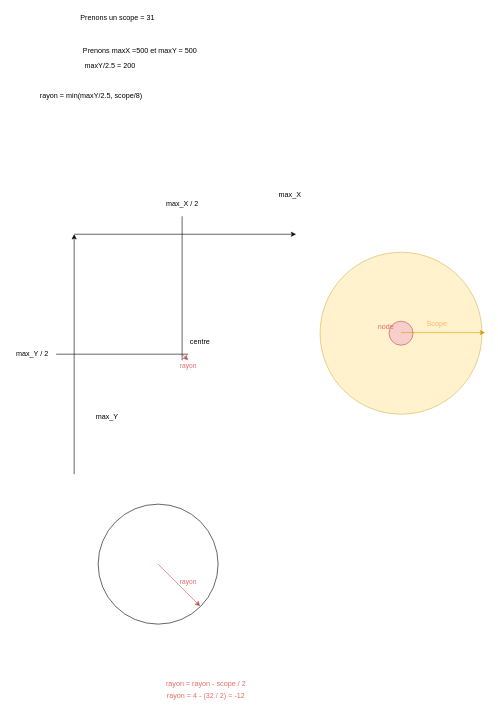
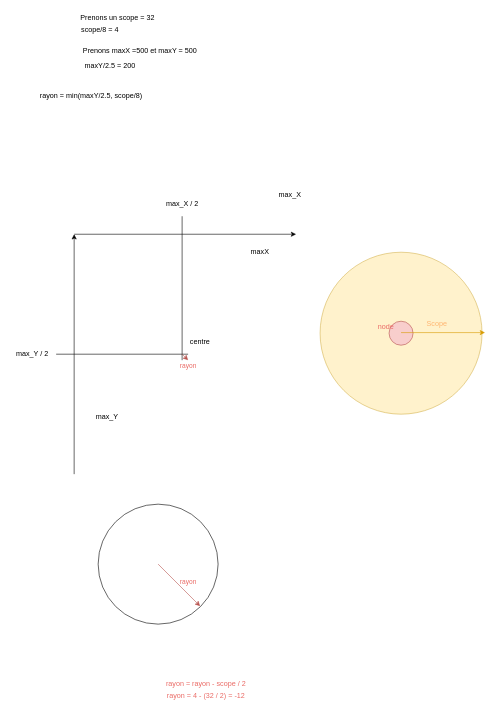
(118, 18) -> (118, 18)
none -> (104, 30)
none -> (260, 252)
